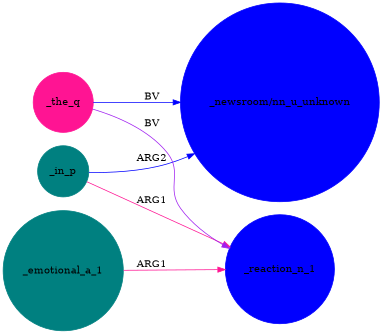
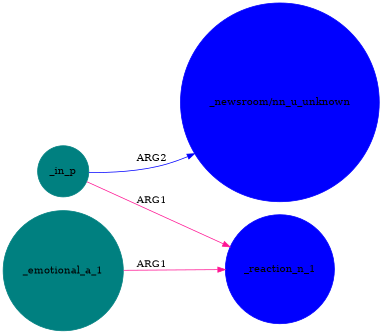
(63, 102) -> none
